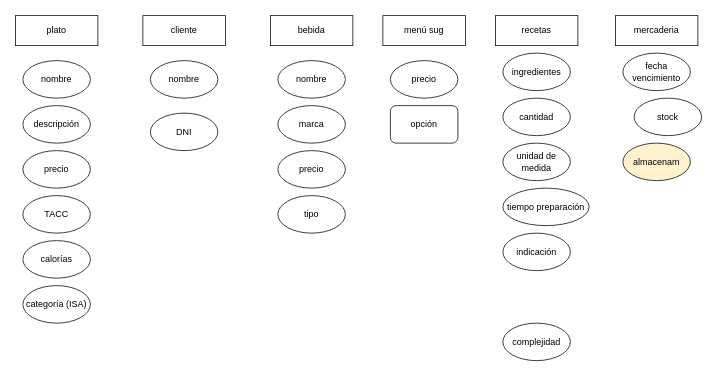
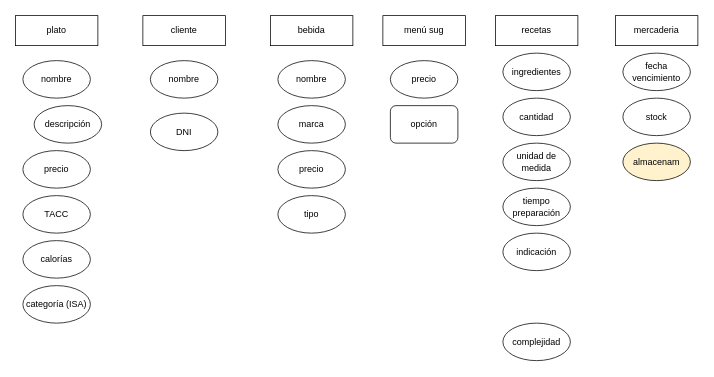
(668, 117) -> (657, 117)
(57, 124) -> (68, 124)
(546, 207) -> (537, 207)
